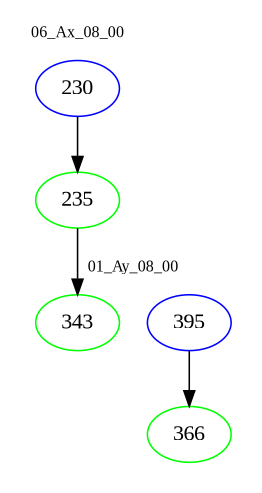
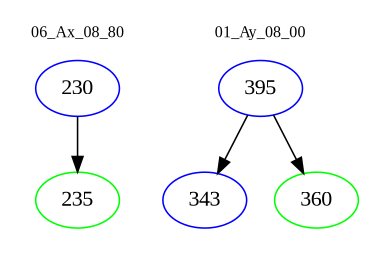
(78, 33) -> (78, 33)
(78, 262) -> (236, 137)
(78, 323) -> (205, 200)
(189, 434) -> (316, 200)
